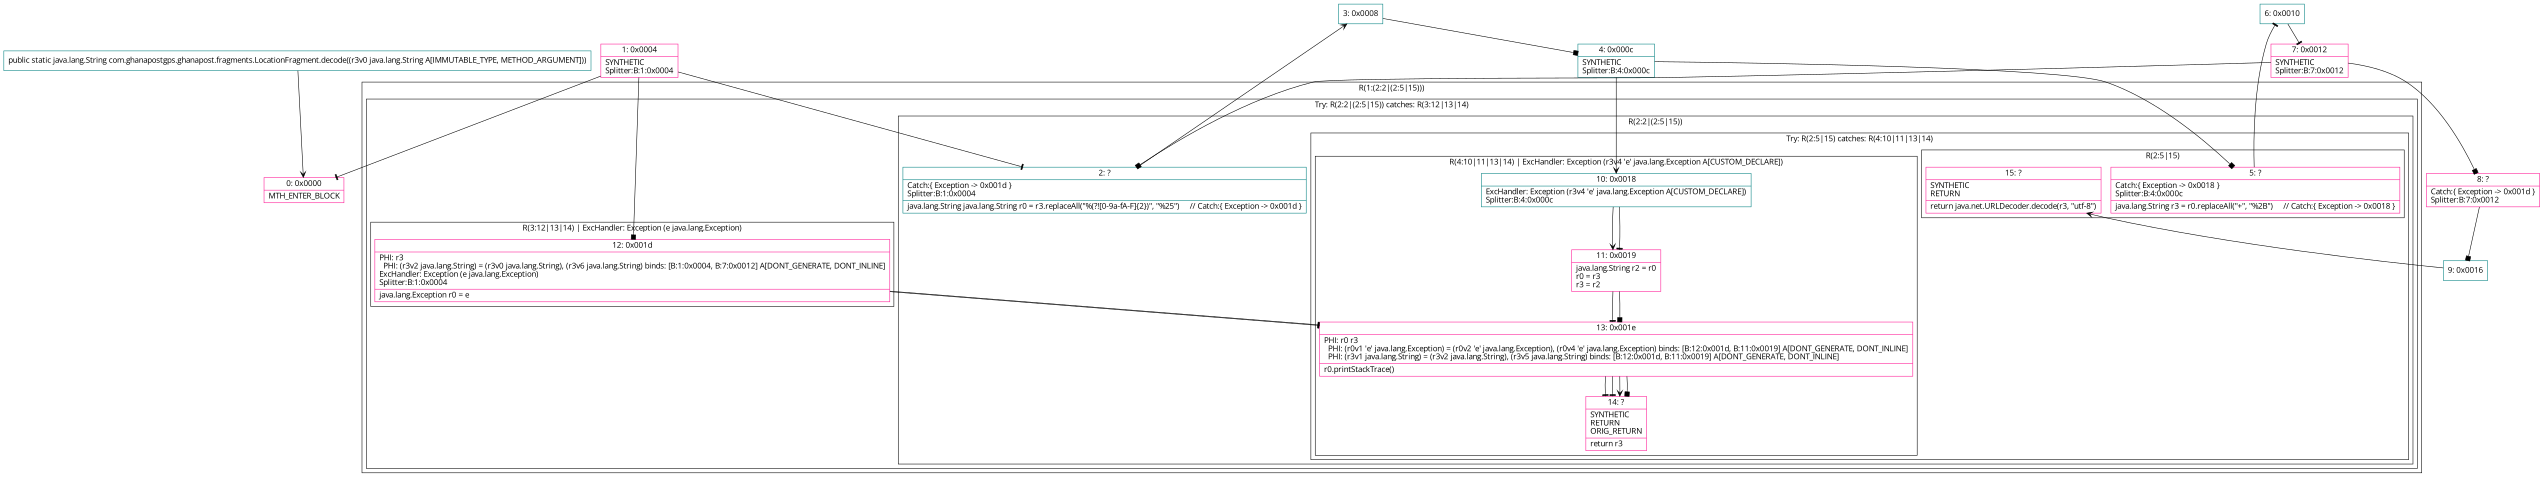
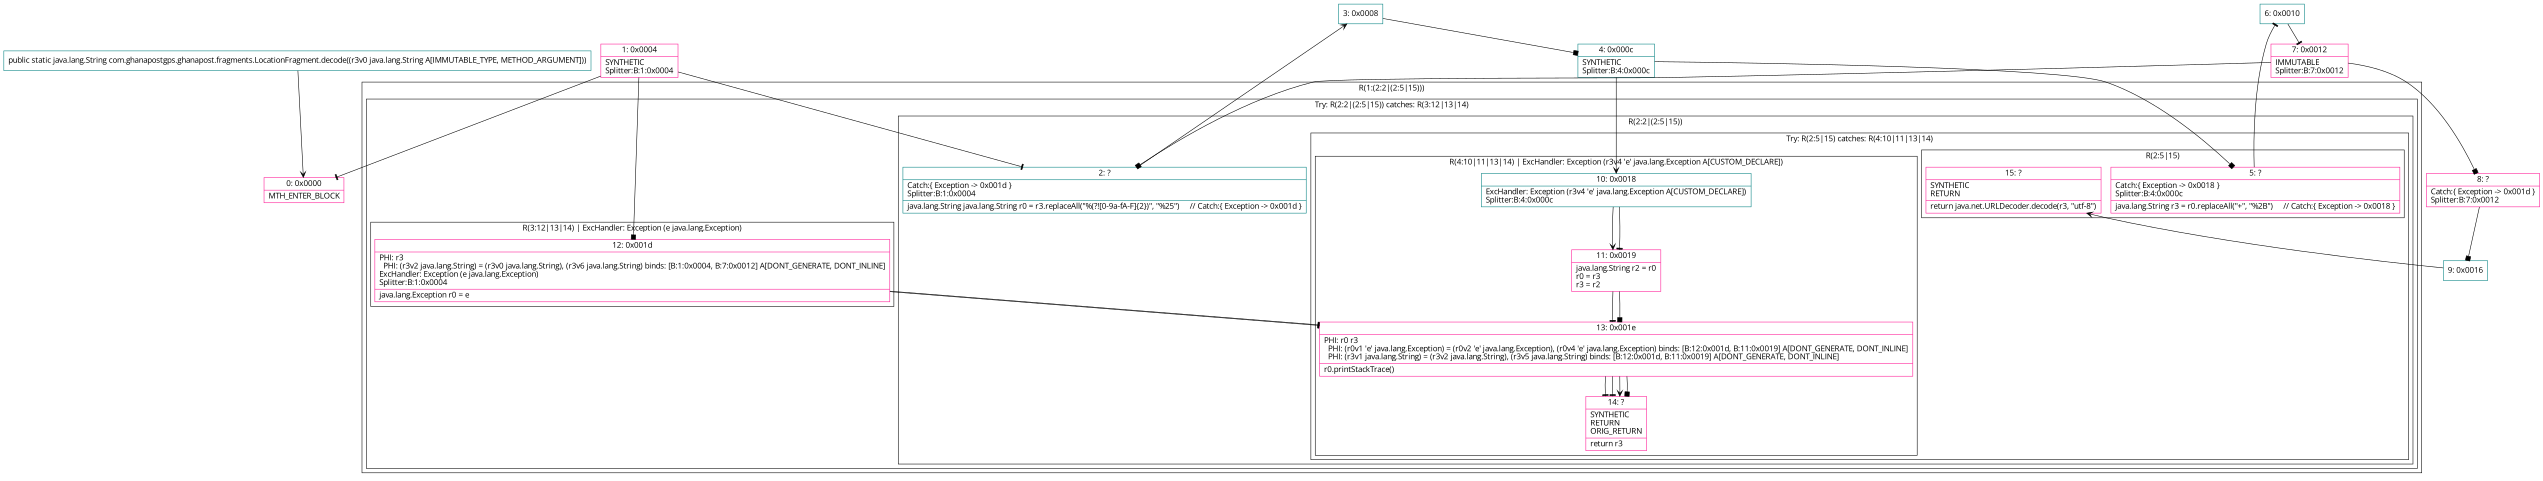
(2295, 63) -> (2298, 63)
